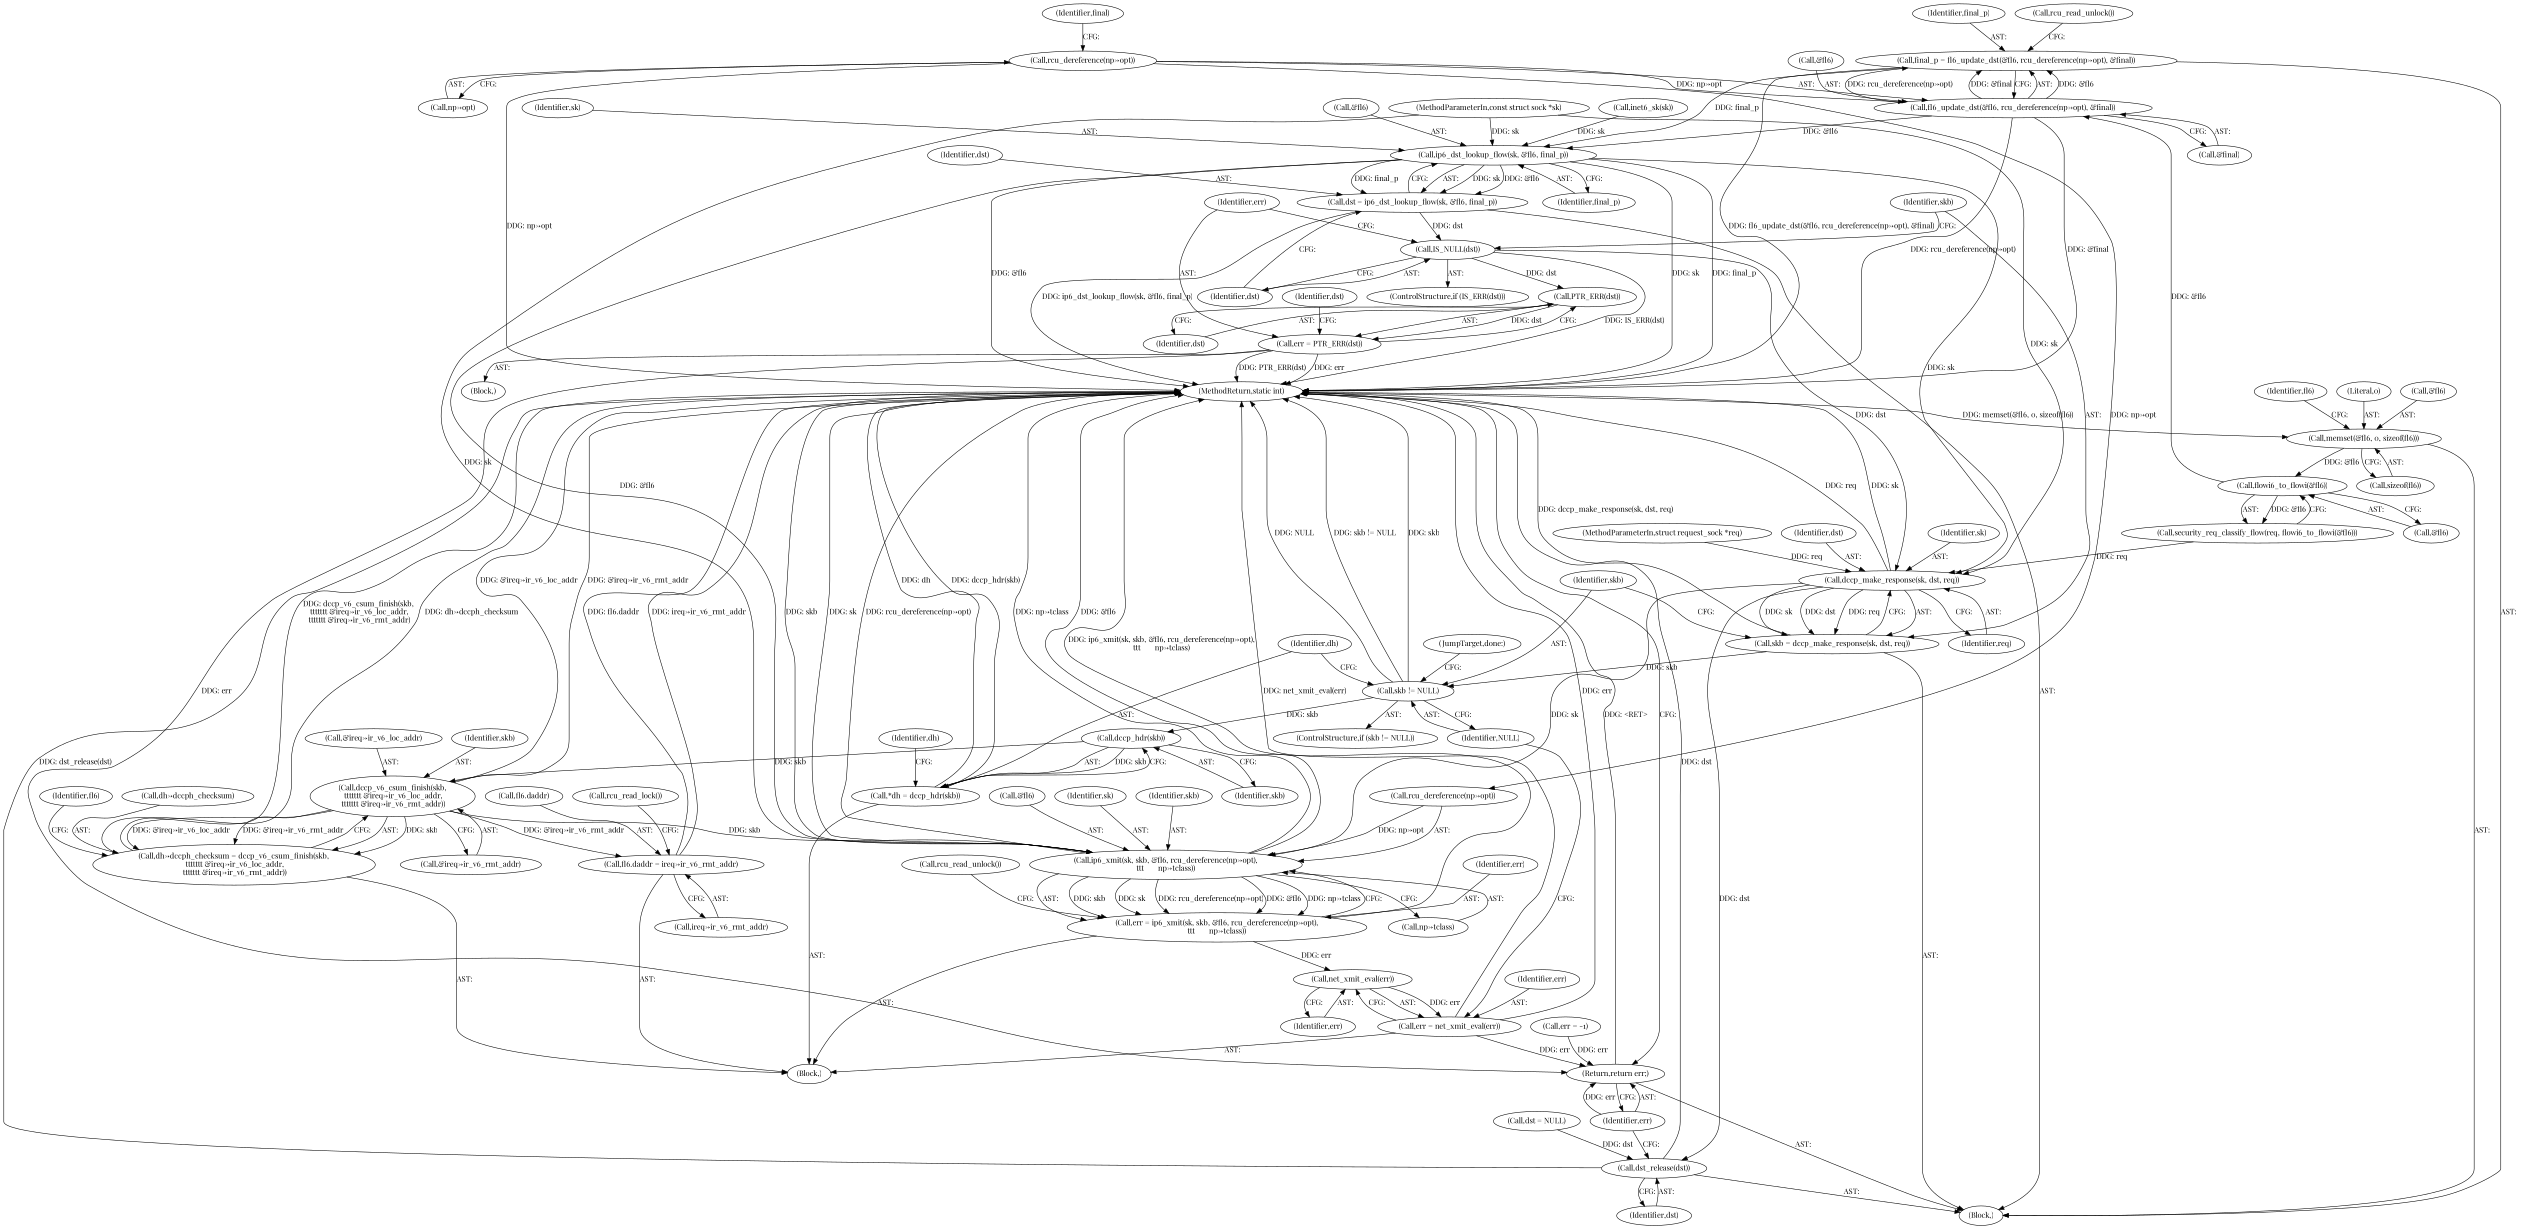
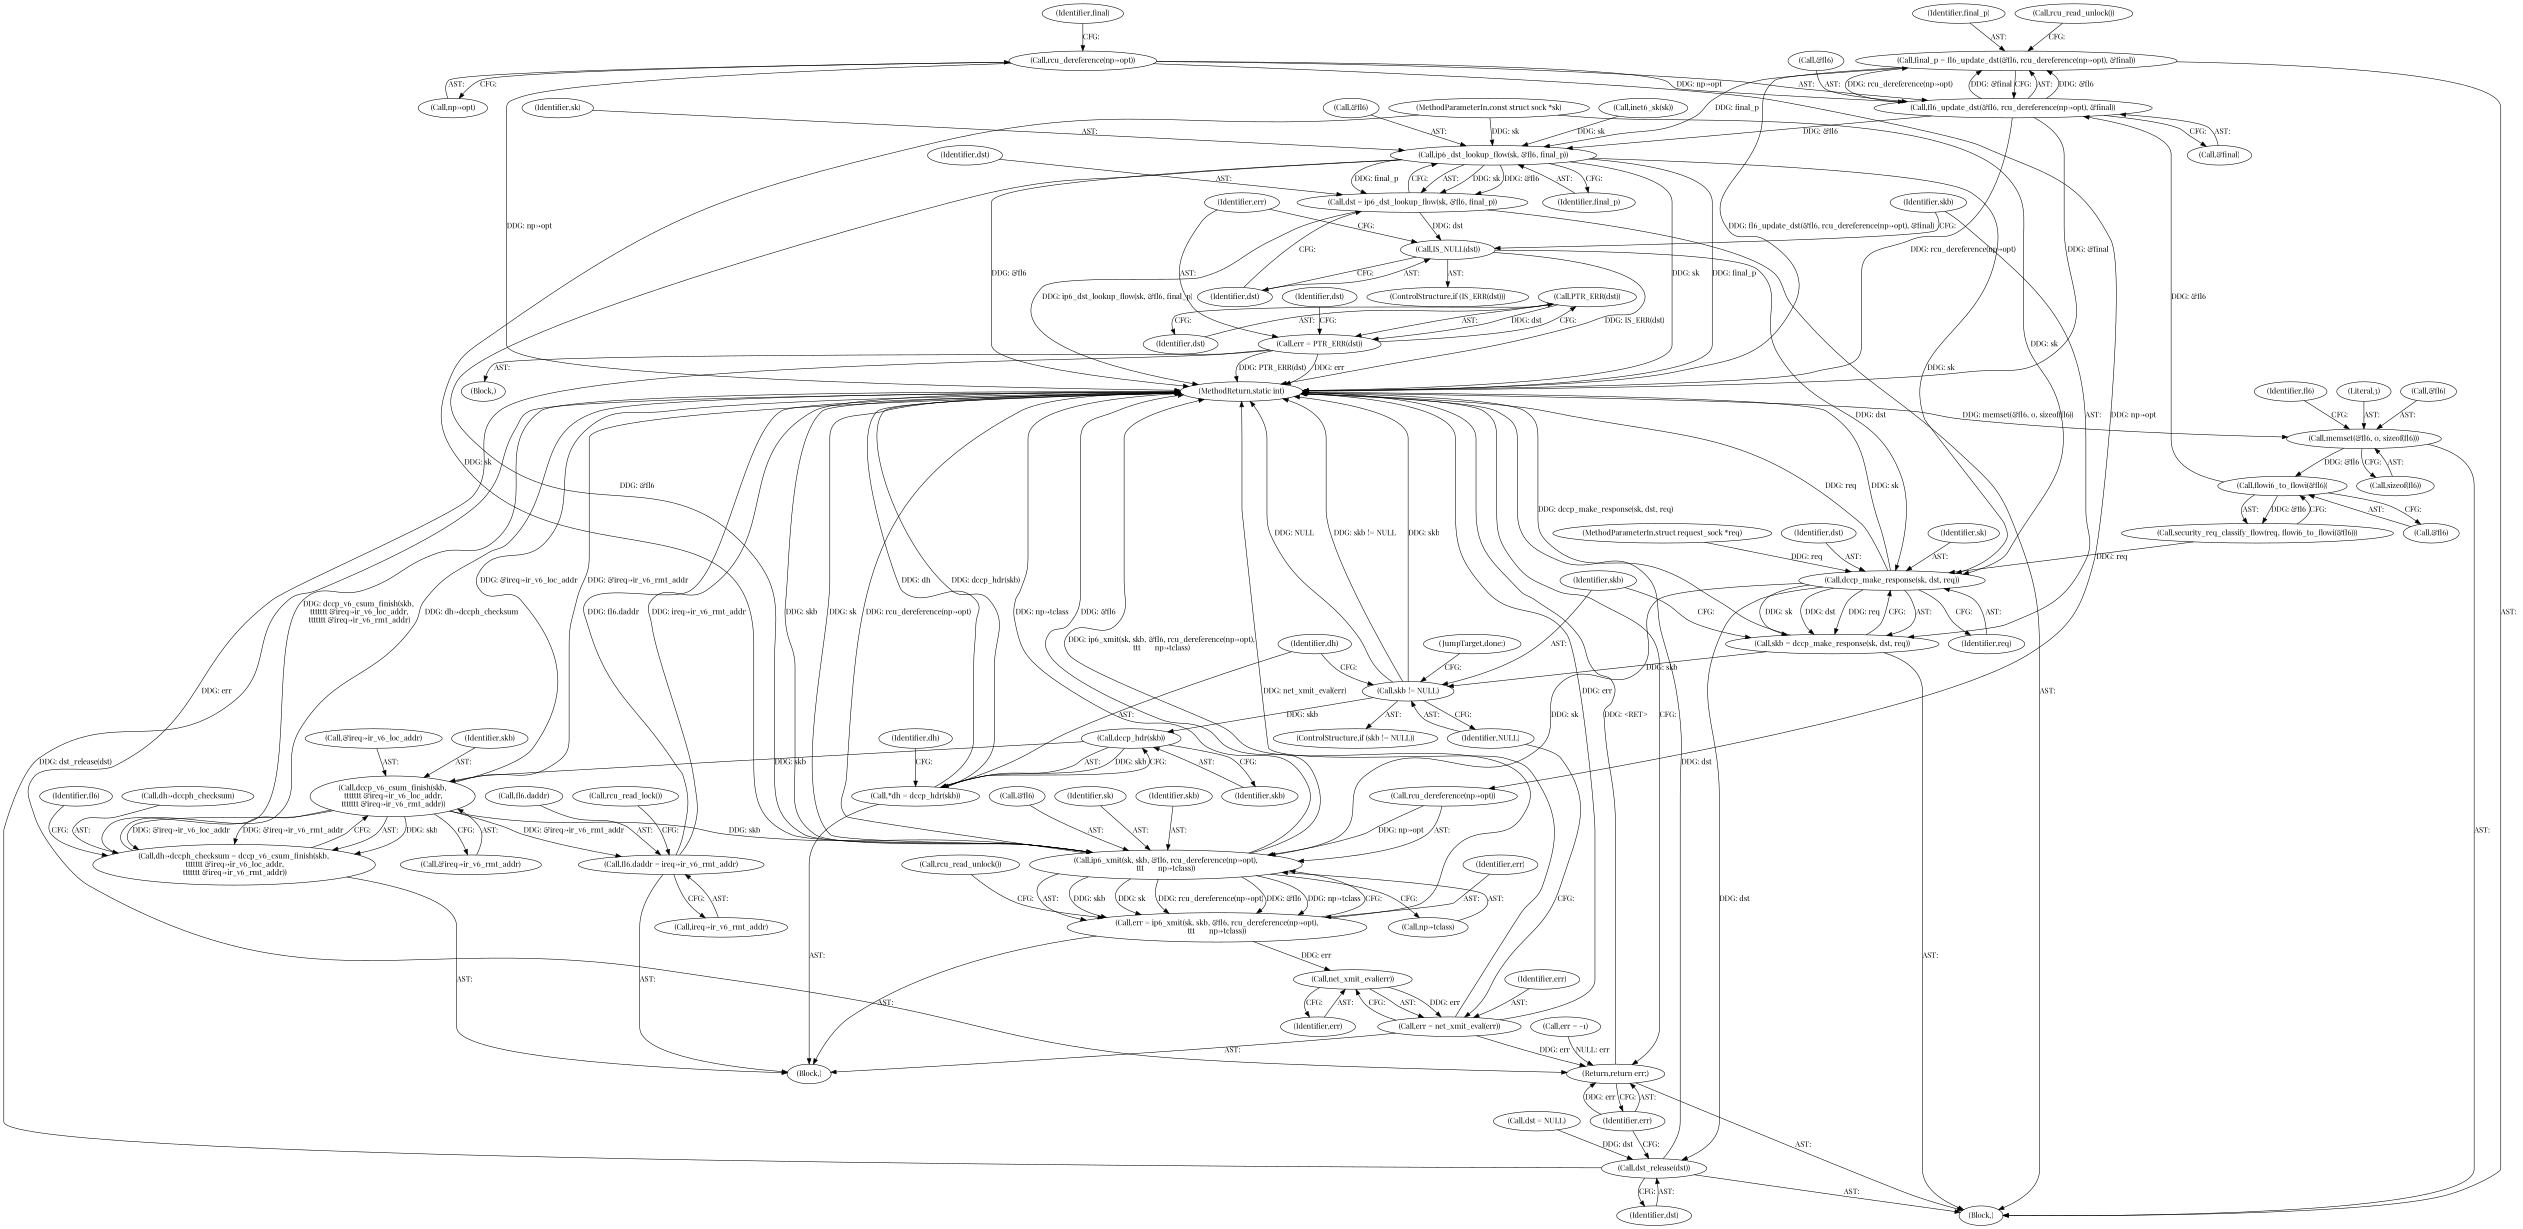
(1515, 273) -> none
(2364, 392) -> (2364, 392)
(1593, 1050) -> (1593, 1050)
